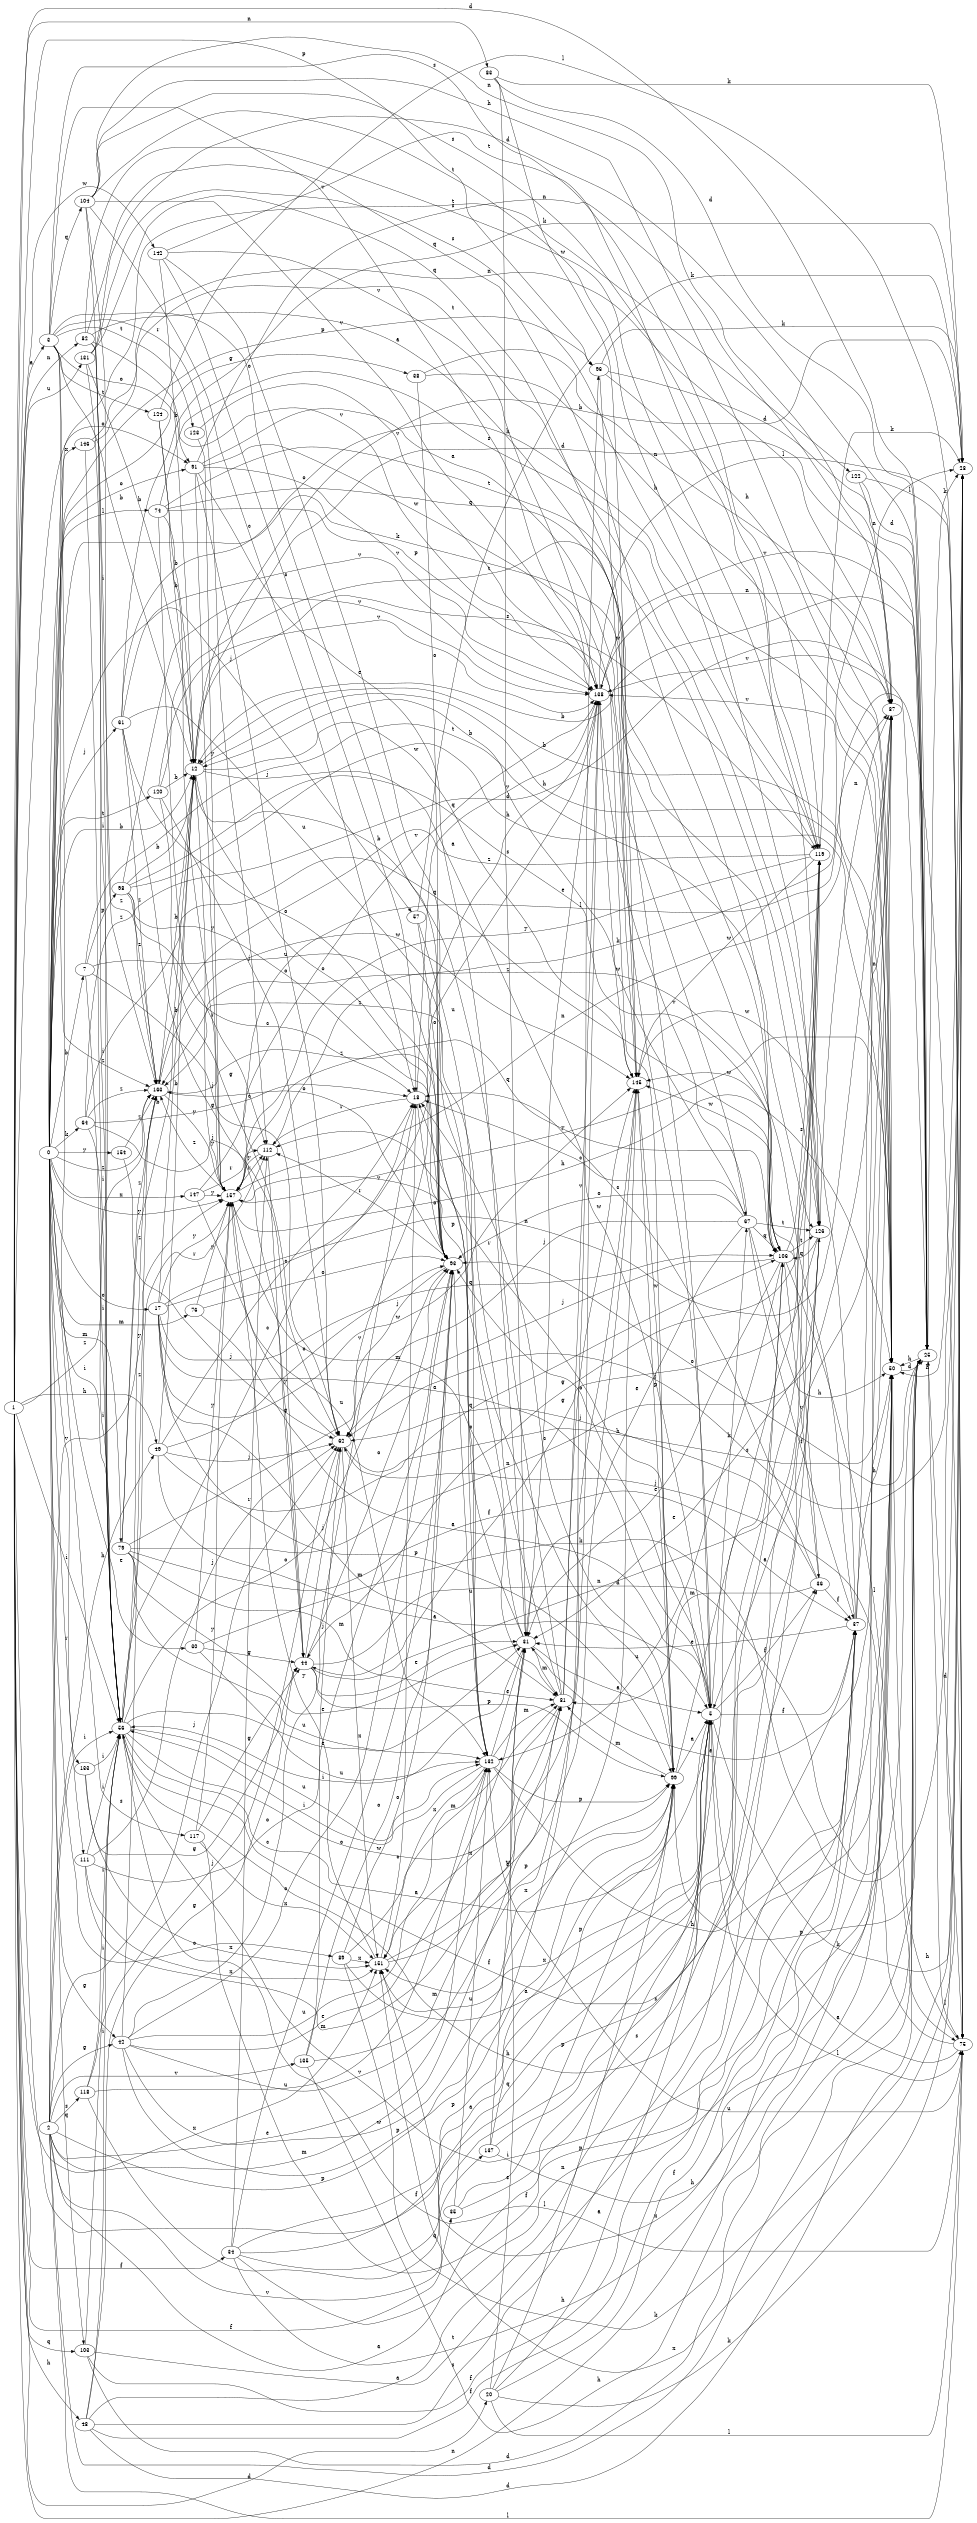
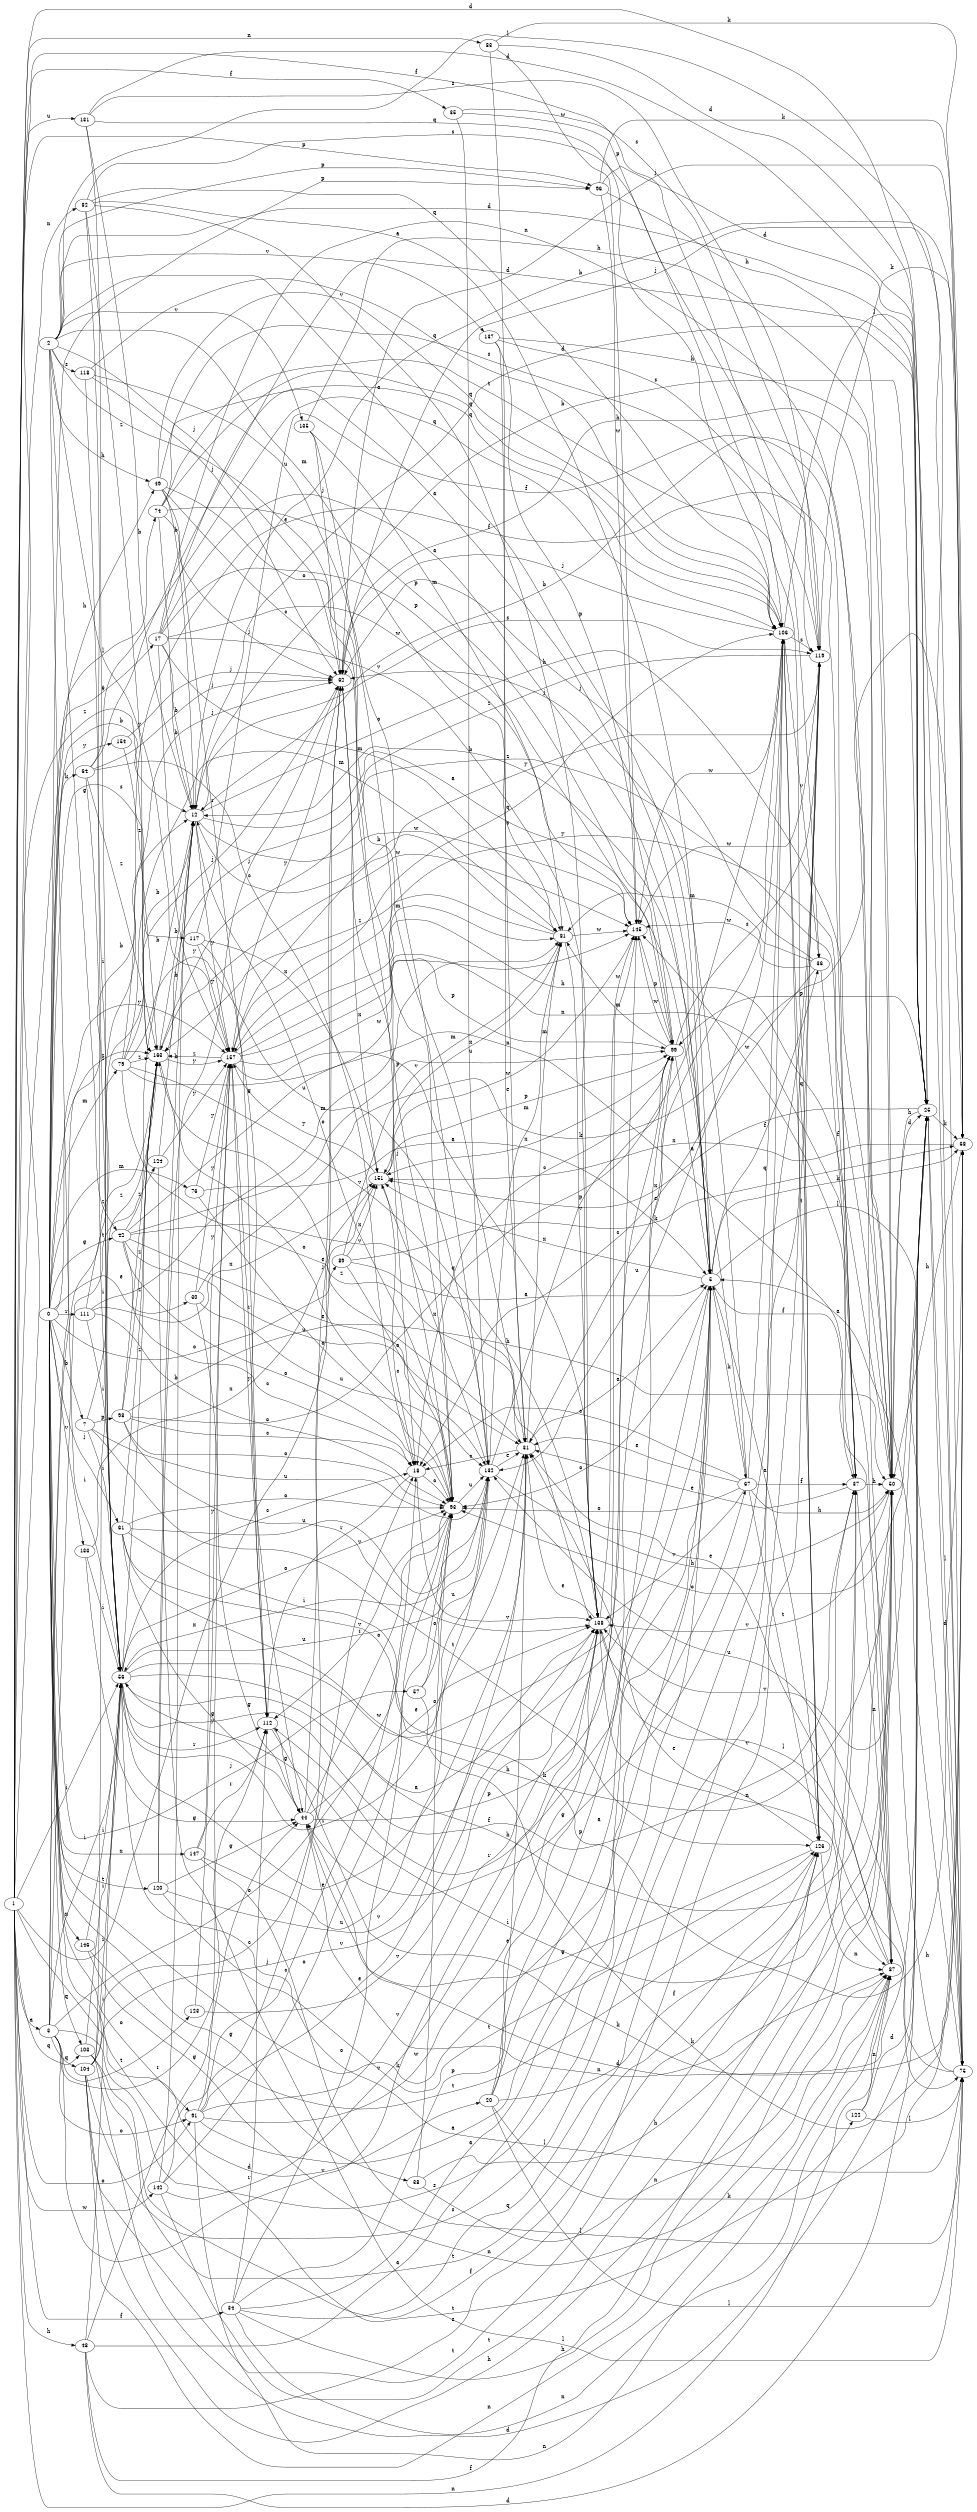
(963, 469) -> (963, 1144)
(587, 2013) -> (682, 308)
(368, 2109) -> (360, 773)
